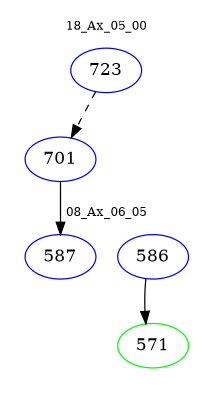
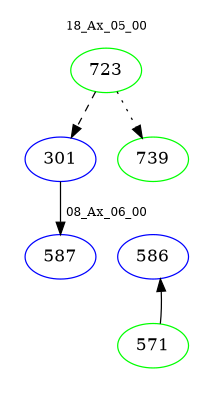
(106, 70) -> (106, 70)
(61, 159) -> (61, 159)
none -> (153, 159)
(107, 213) -> (107, 213)
(145, 295) -> (161, 308)
